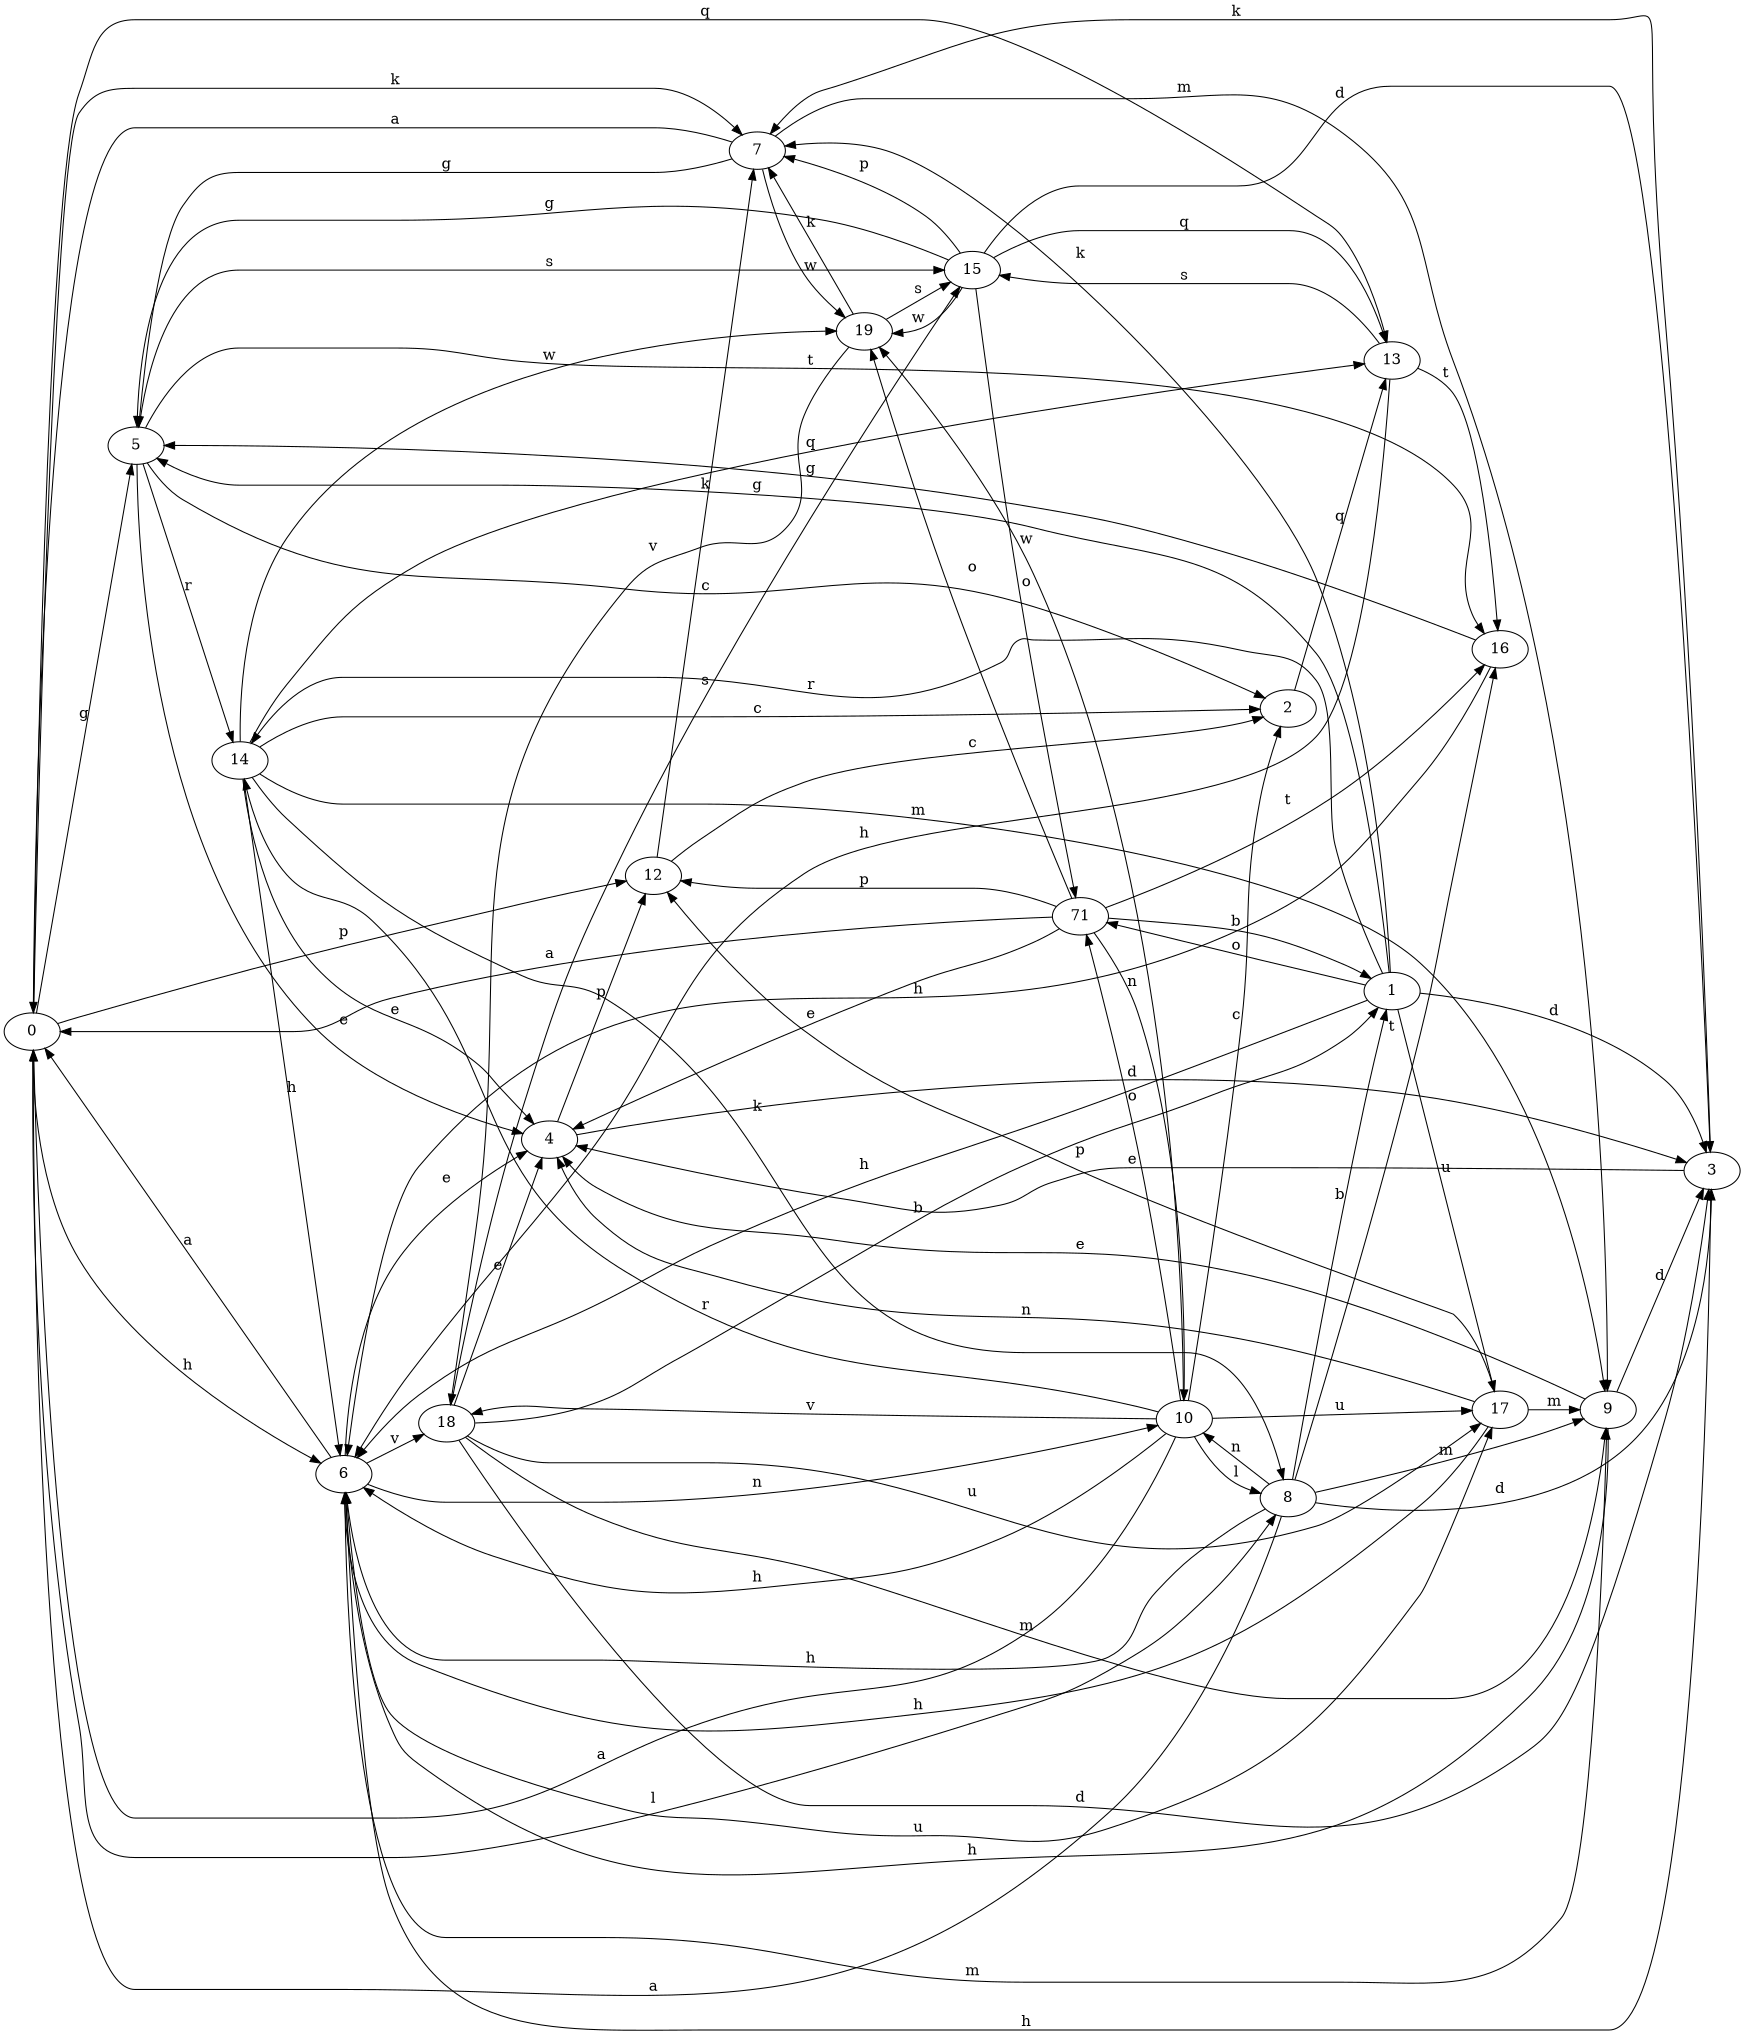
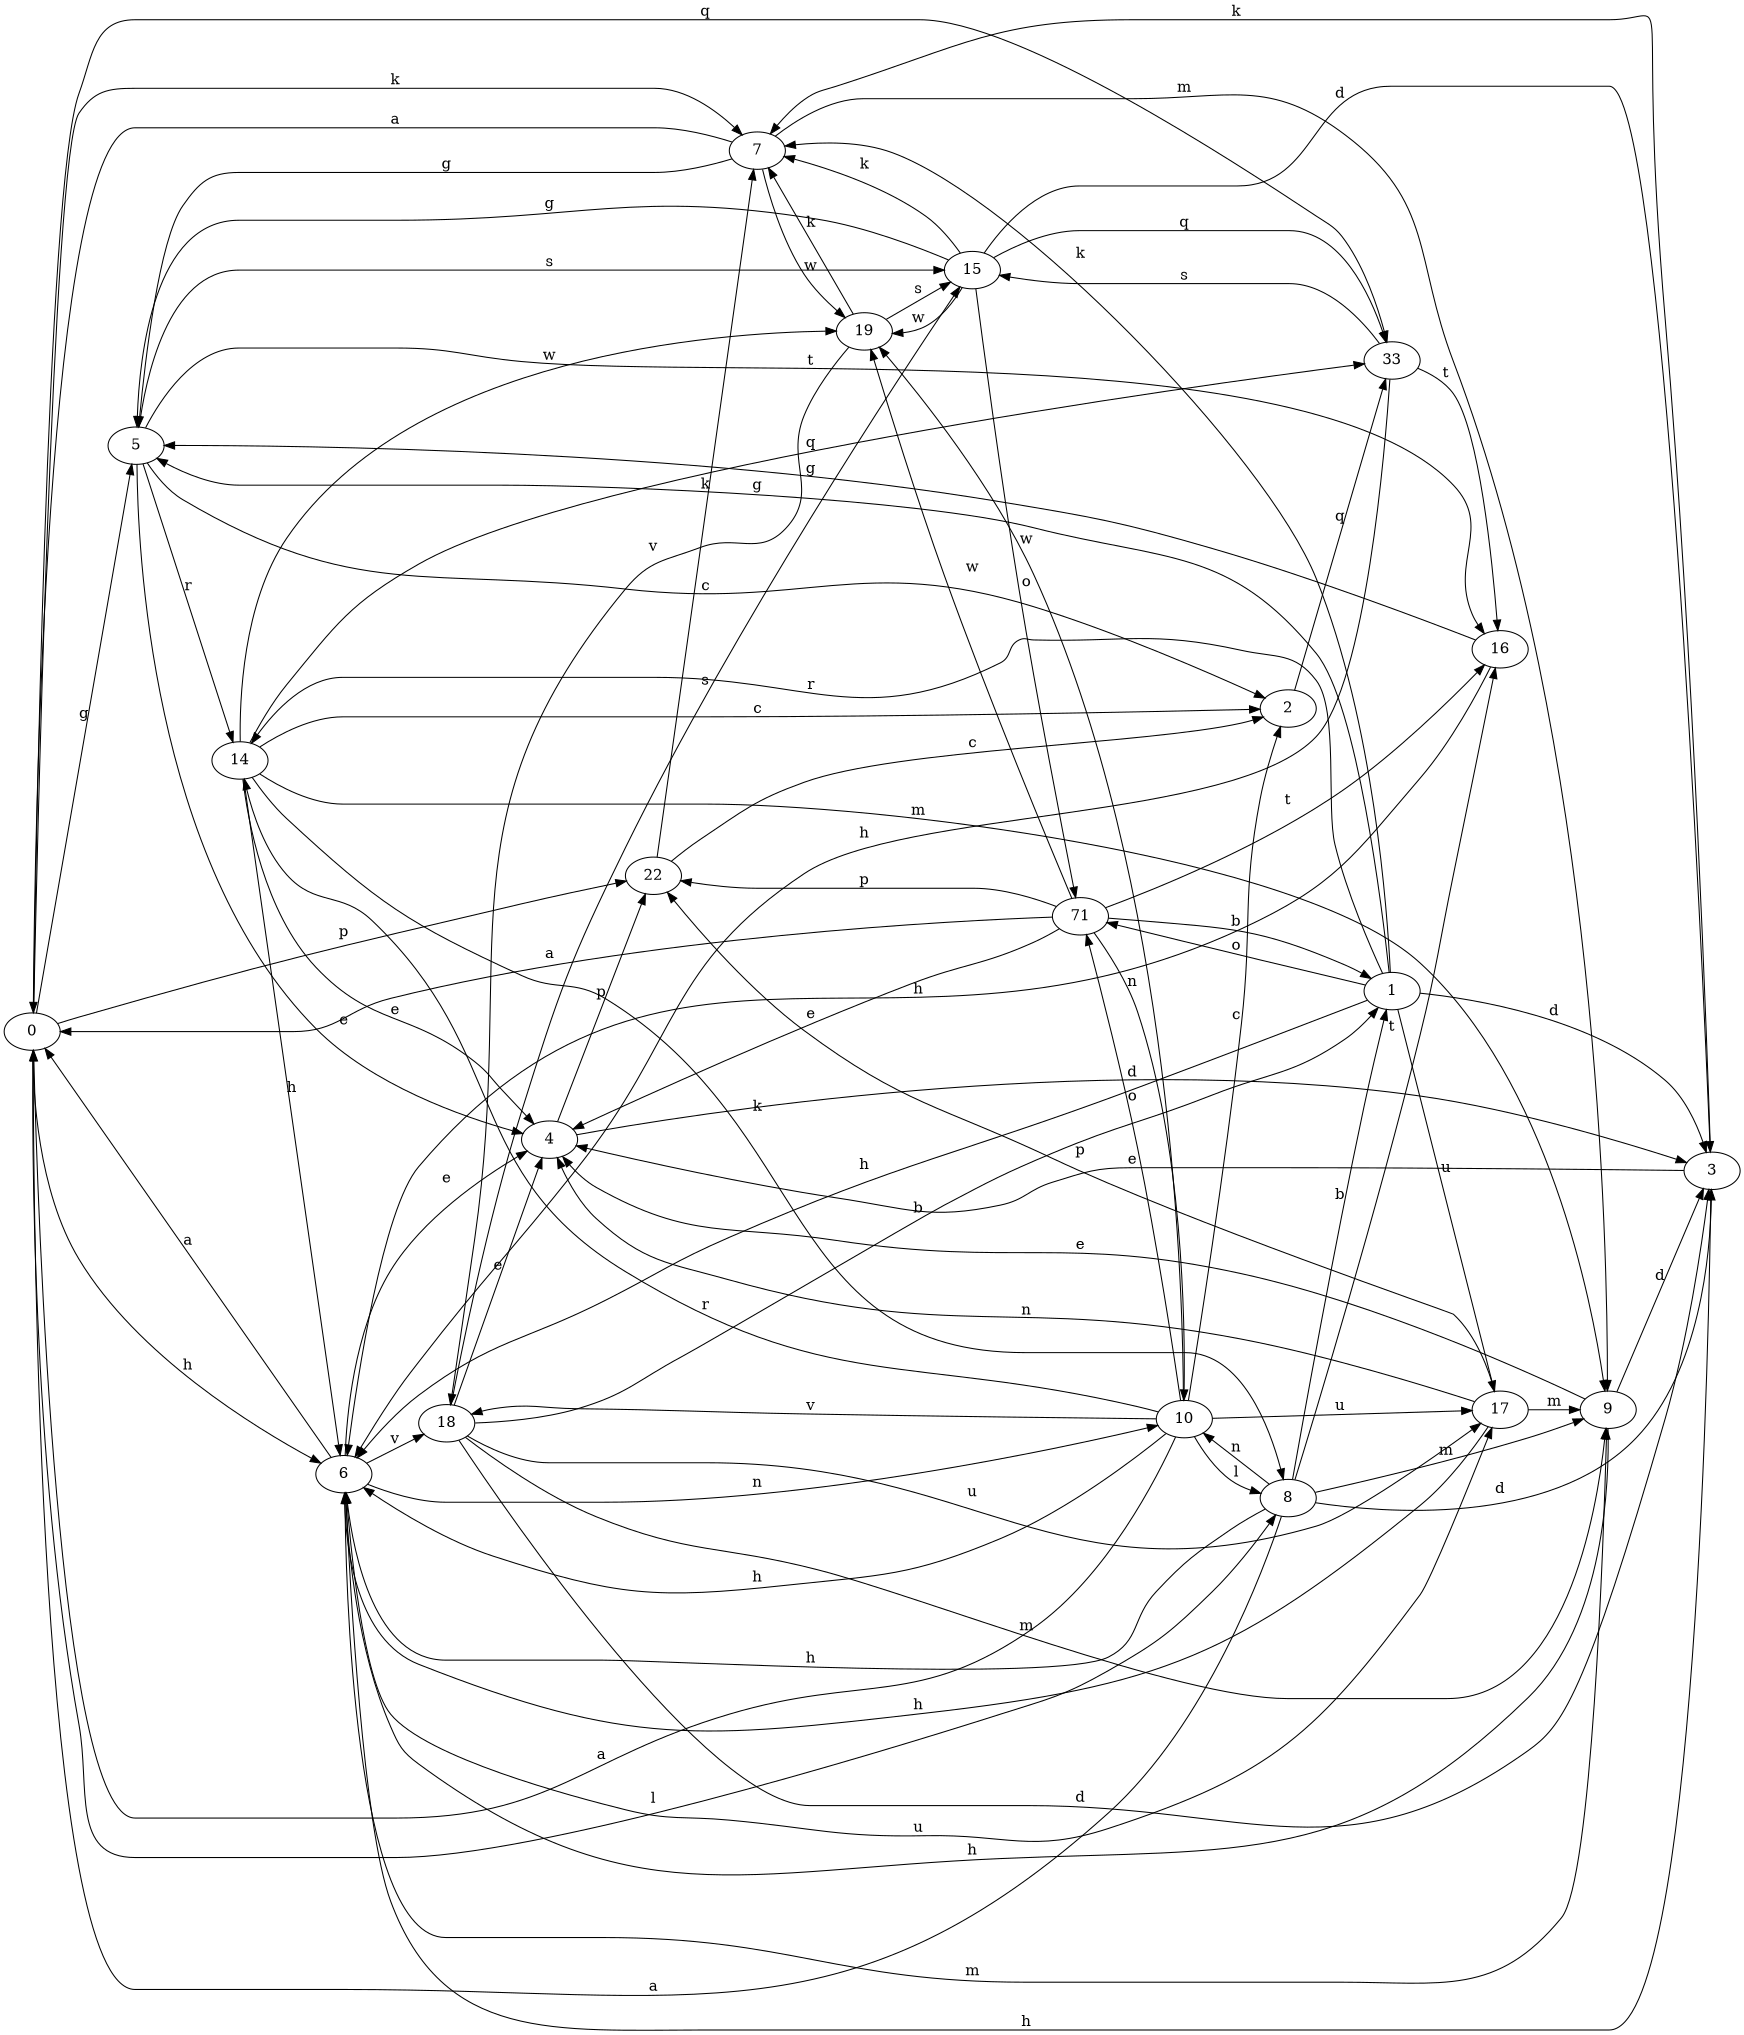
(864, 165) -> (864, 165)
(1392, 360) -> (1392, 360)
(972, 568) -> (972, 568)
(653, 876) -> (653, 876)
